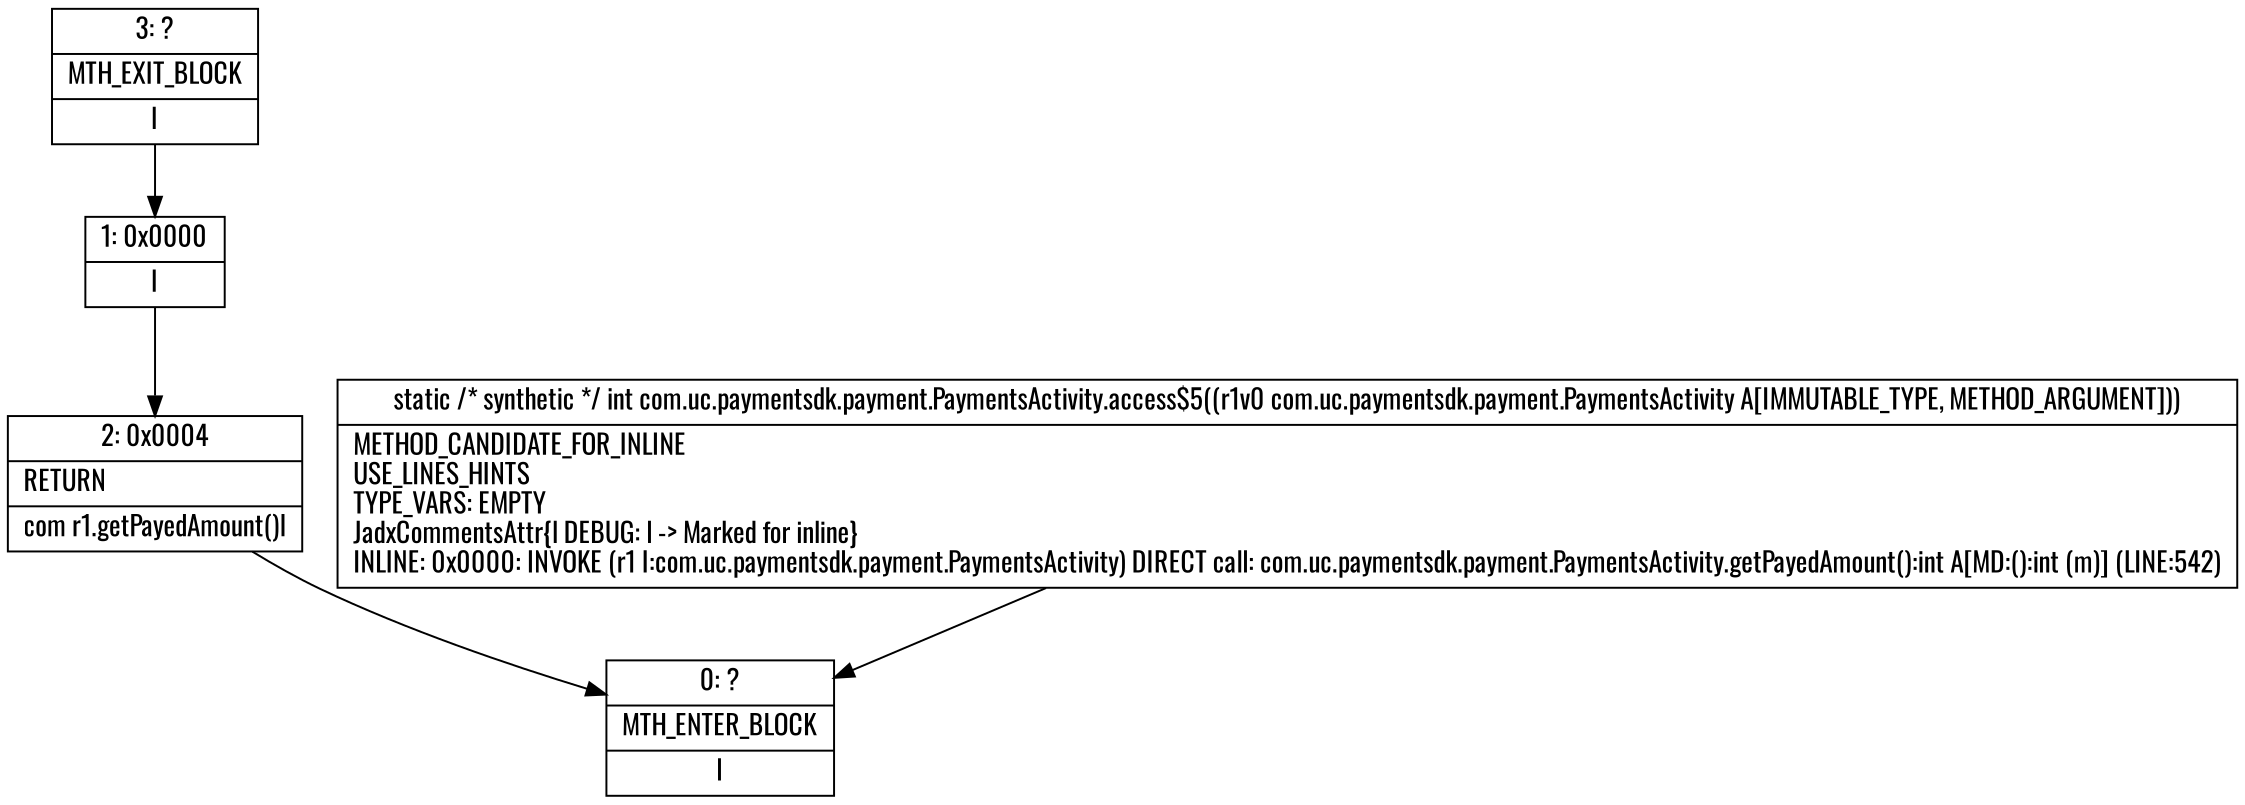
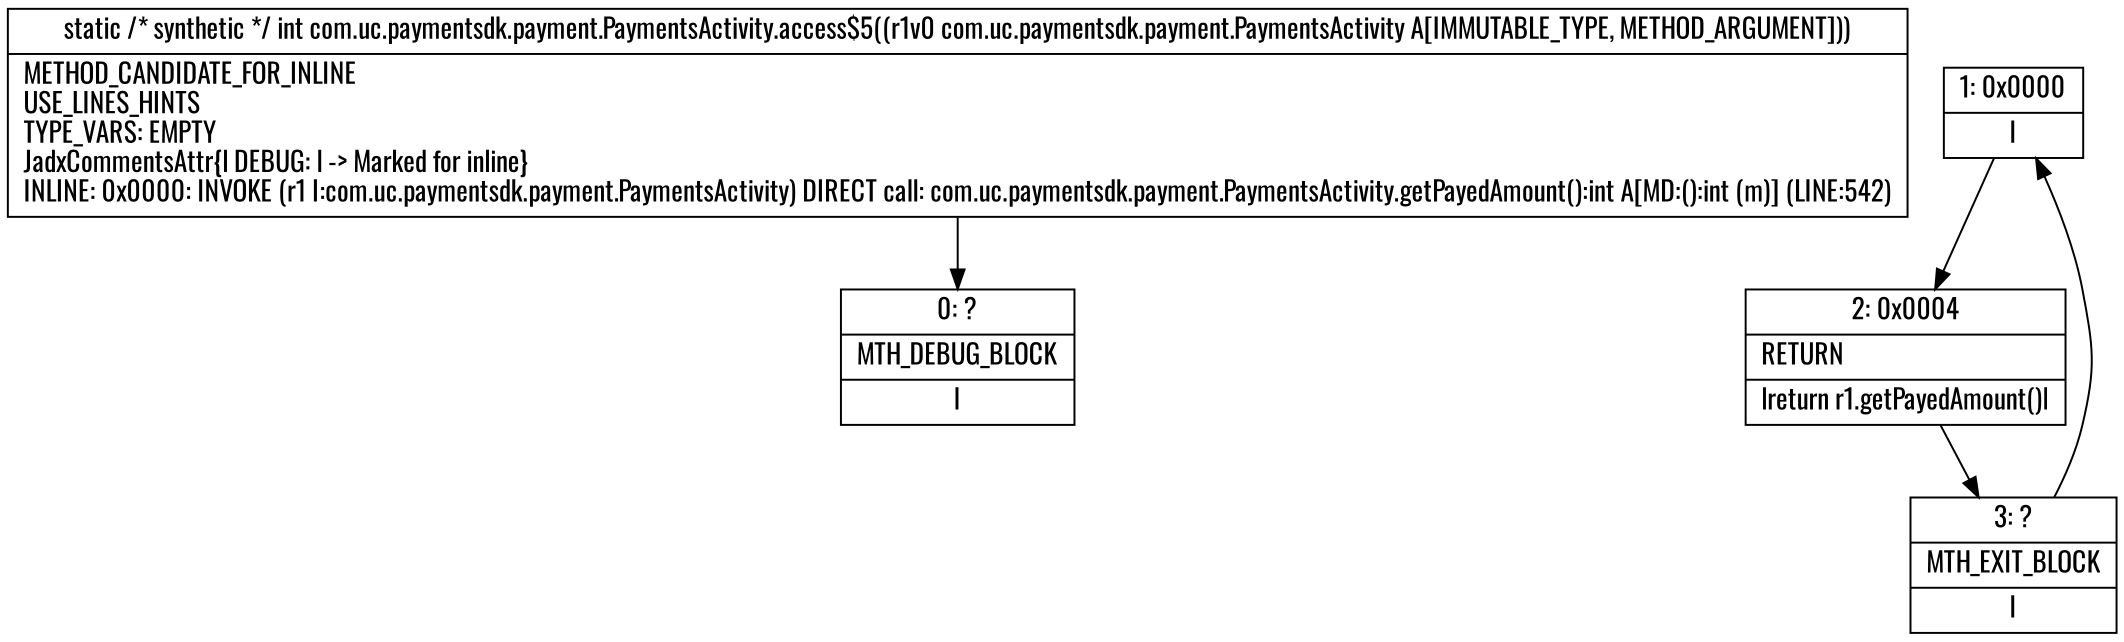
(155, 528) -> (1906, 401)
(416, 630) -> (1955, 453)
(720, 727) -> (958, 356)
